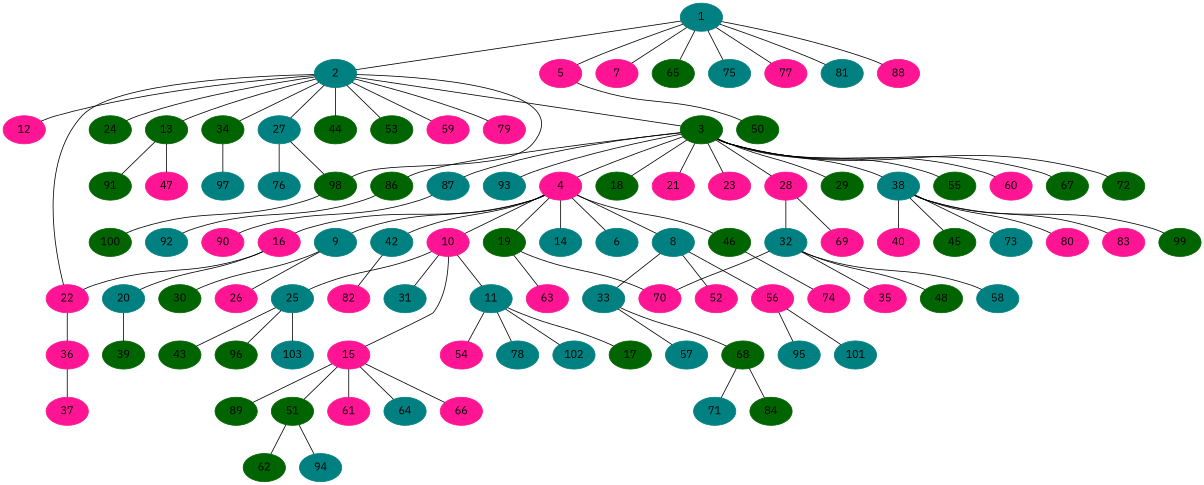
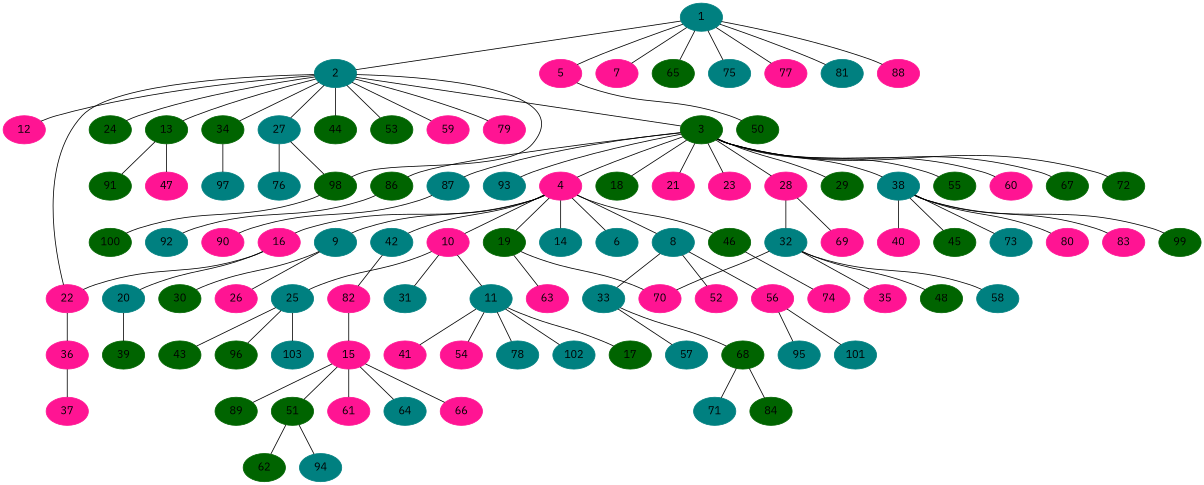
(426, 317) -> (349, 327)
none -> (405, 355)
